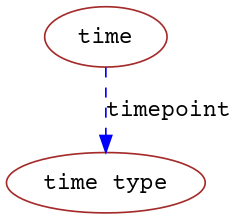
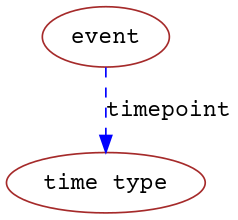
(106, 37) -> (106, 37)
